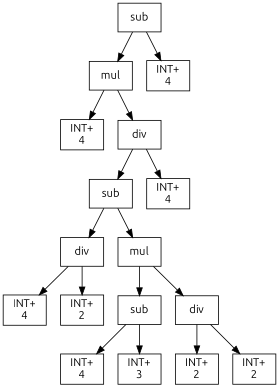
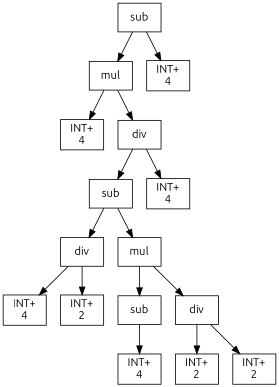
(140, 369) -> none
